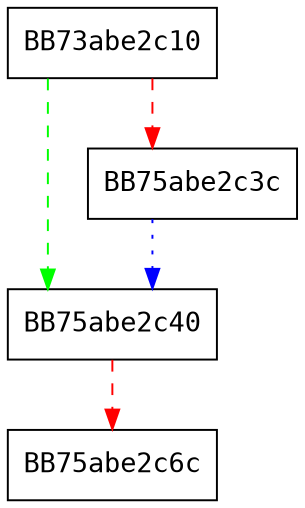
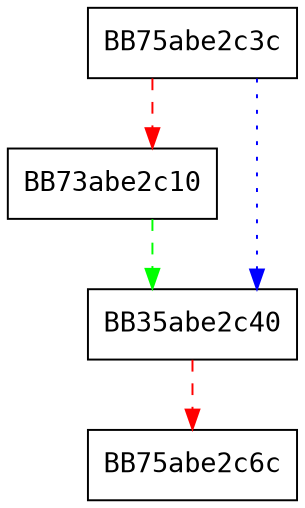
(152, 103) -> (152, 103)
(112, 324) -> (192, 324)
